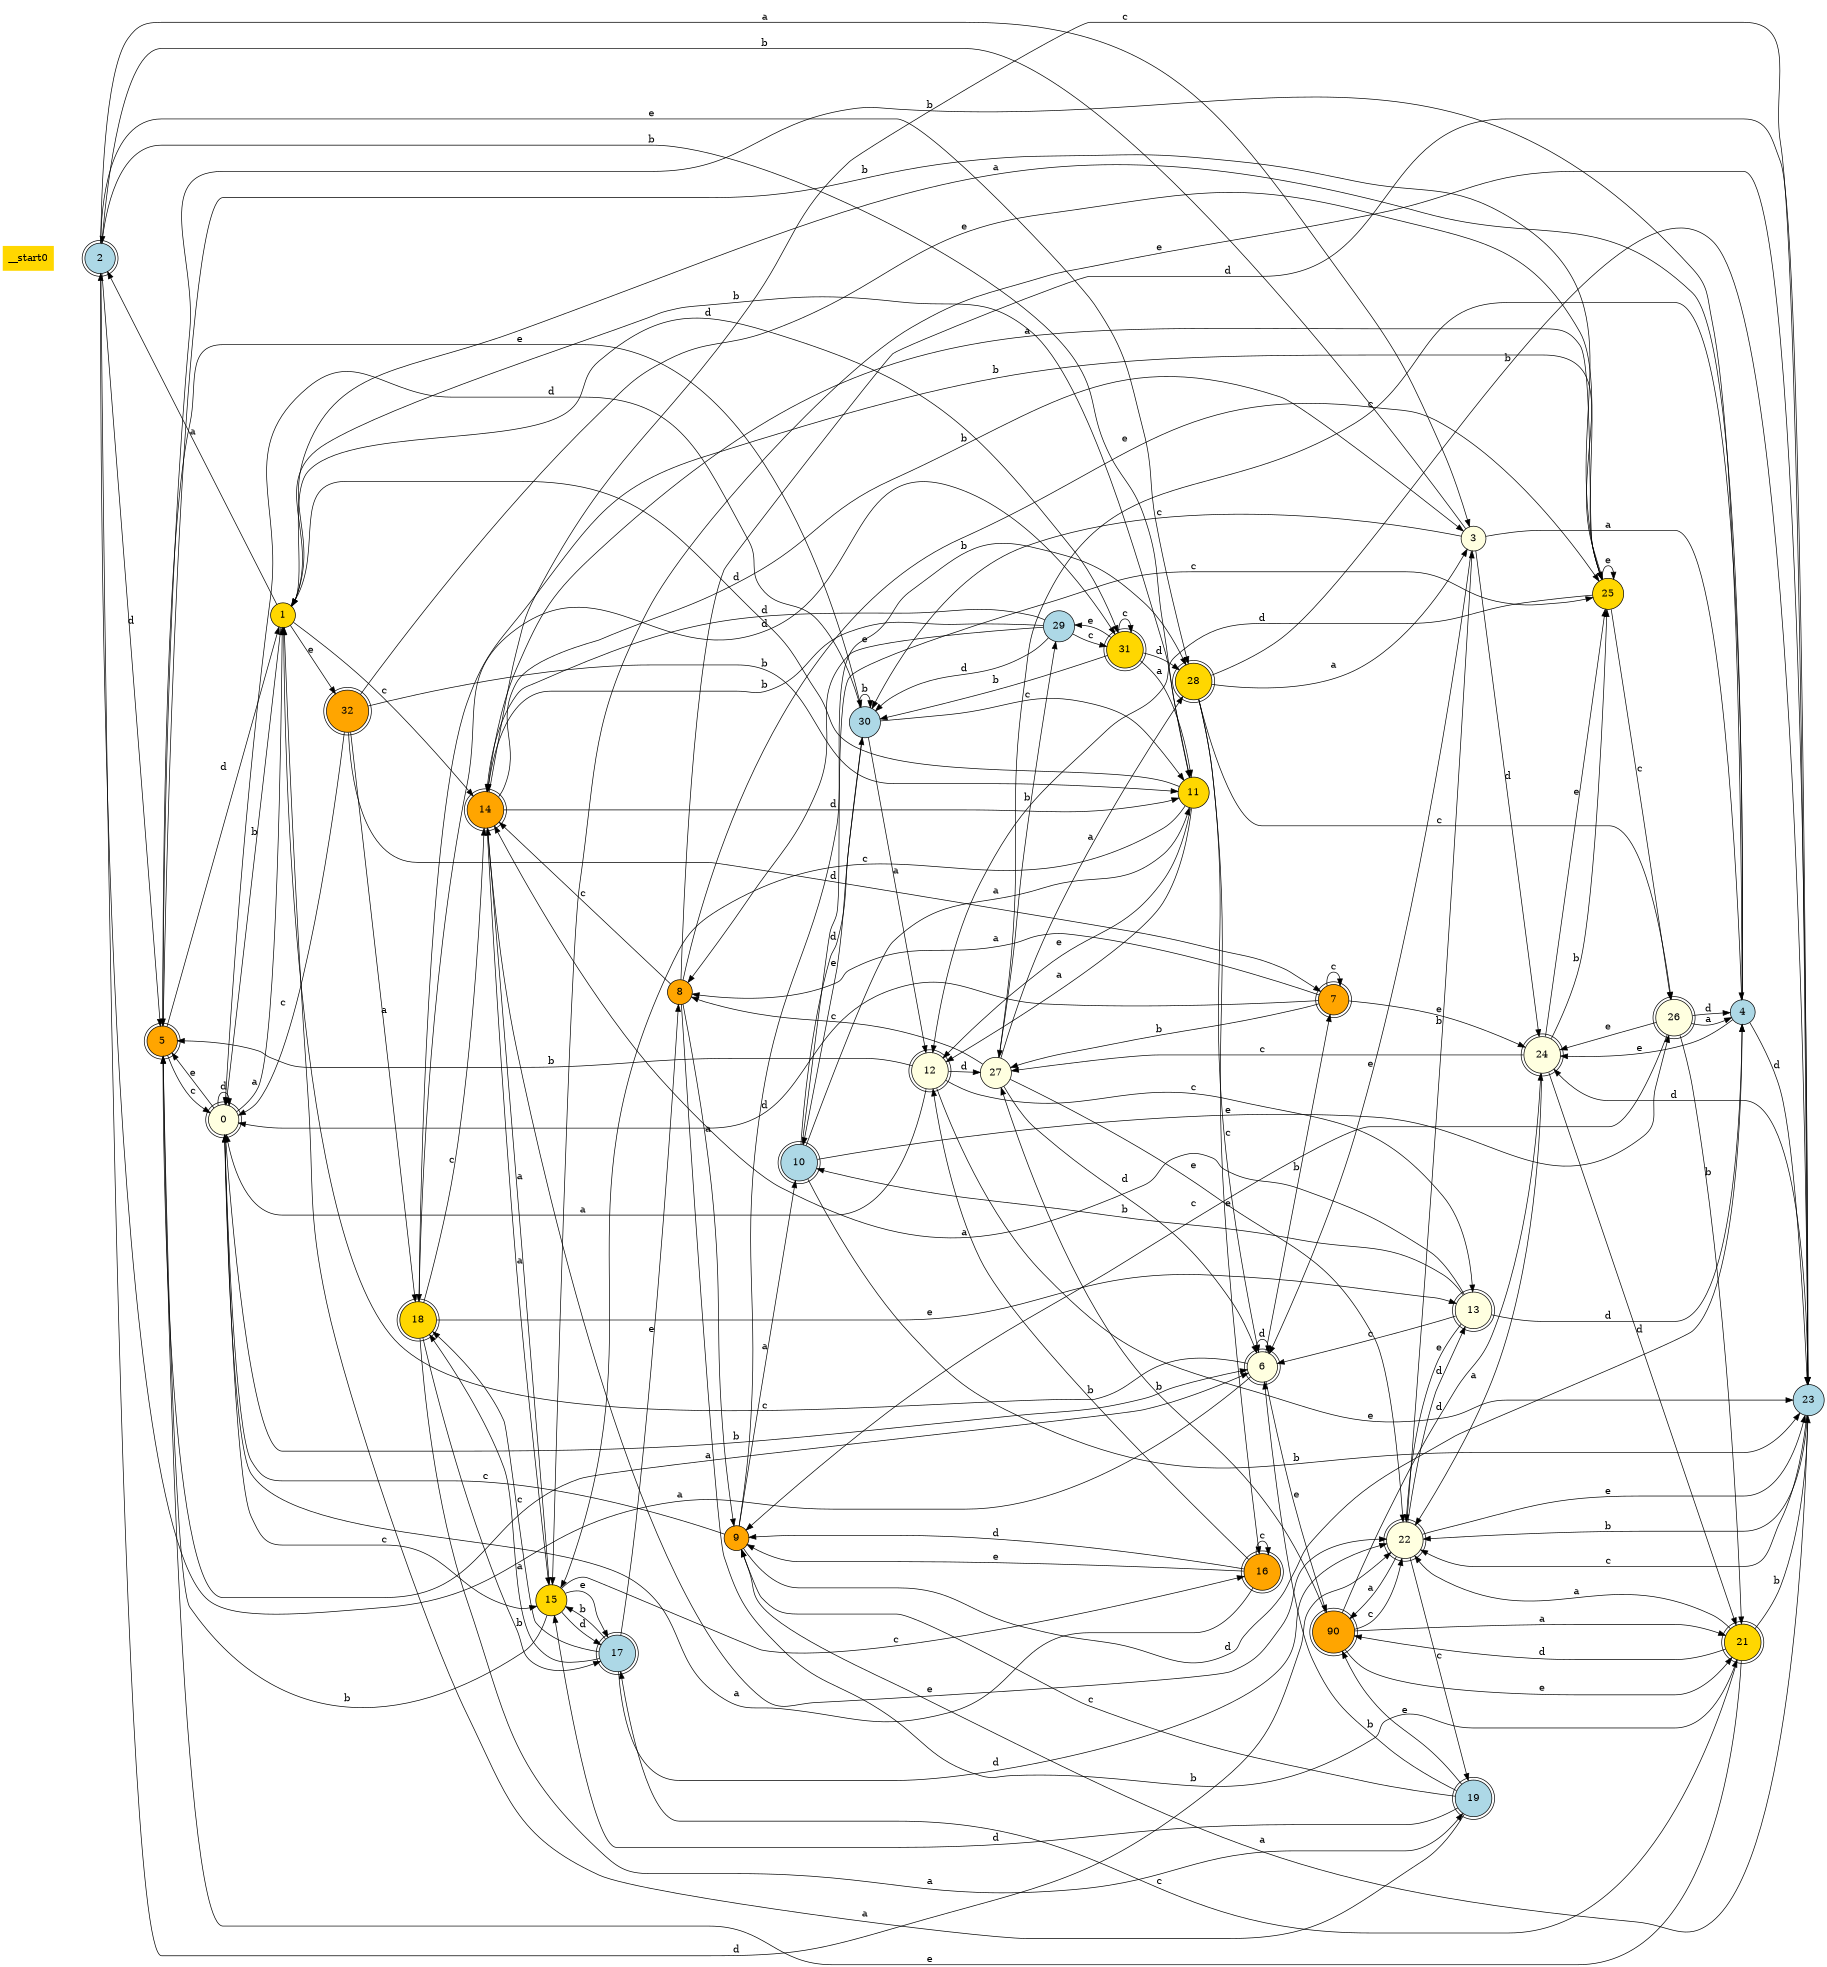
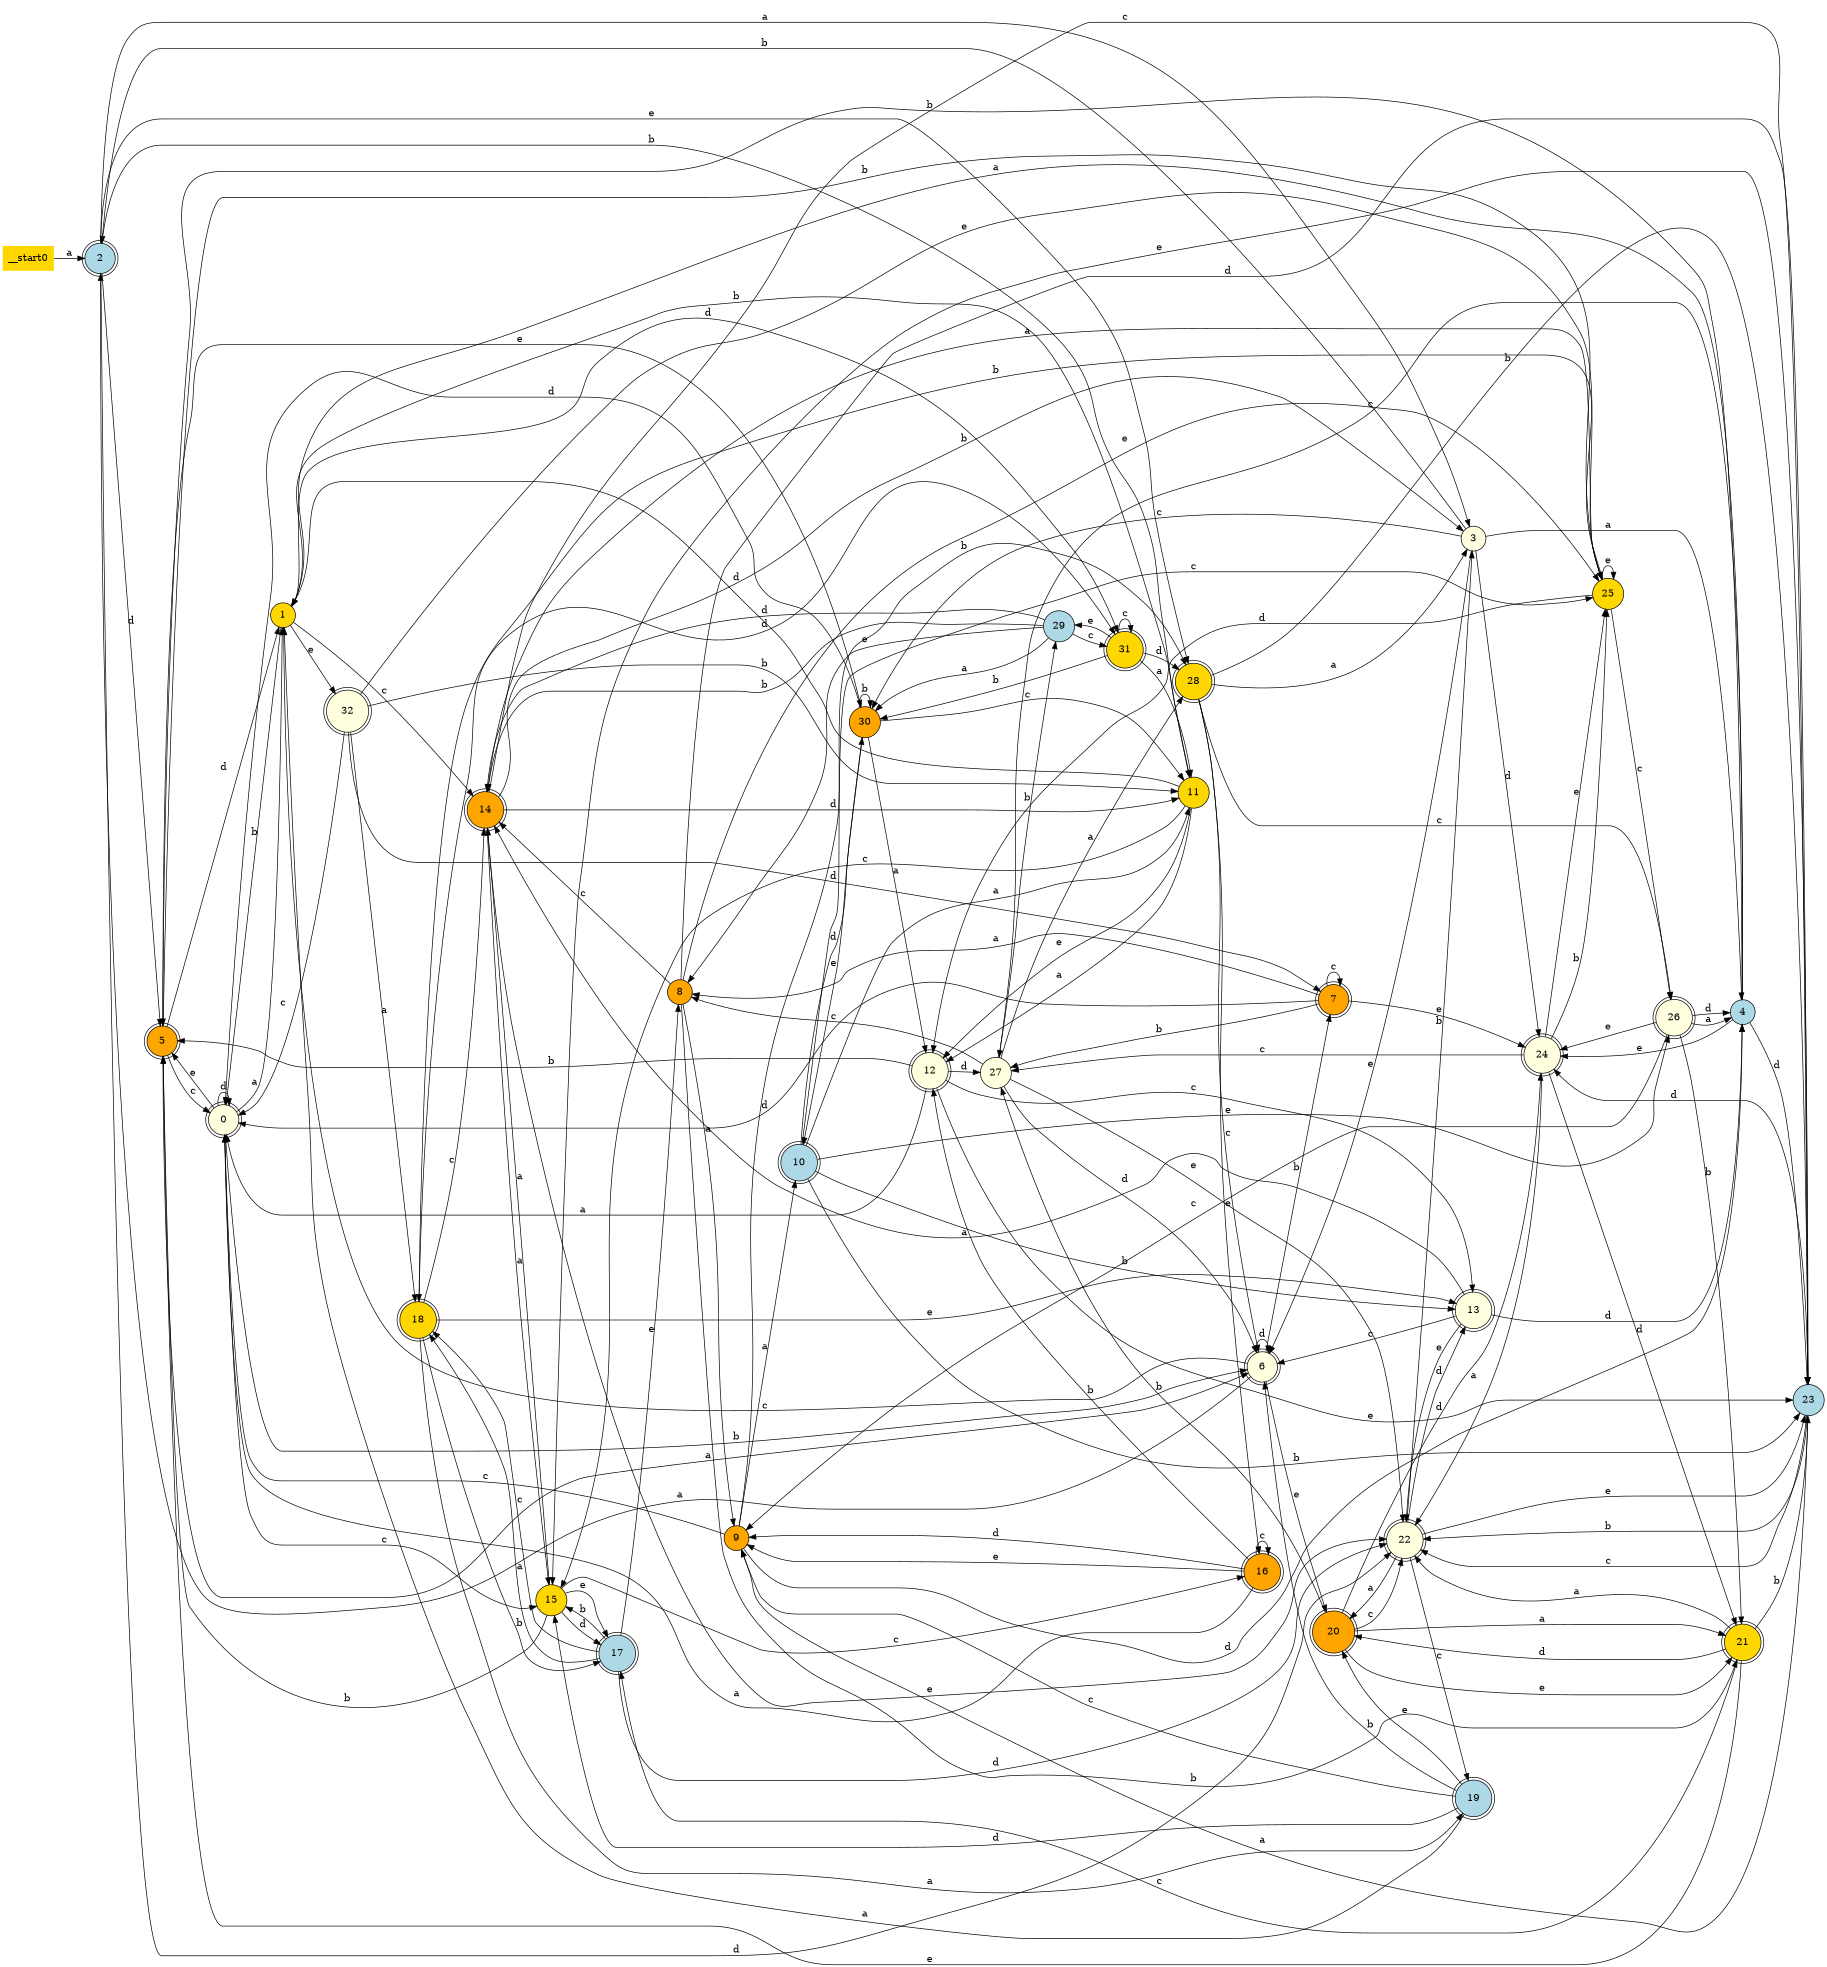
(194, 441) -> (66, 258)
(964, 669) -> (964, 669)
(348, 711) -> (348, 711)
(865, 722) -> (865, 722)
(1149, 1221) -> (1125, 1270)
(1334, 1632) -> (1334, 1632)
